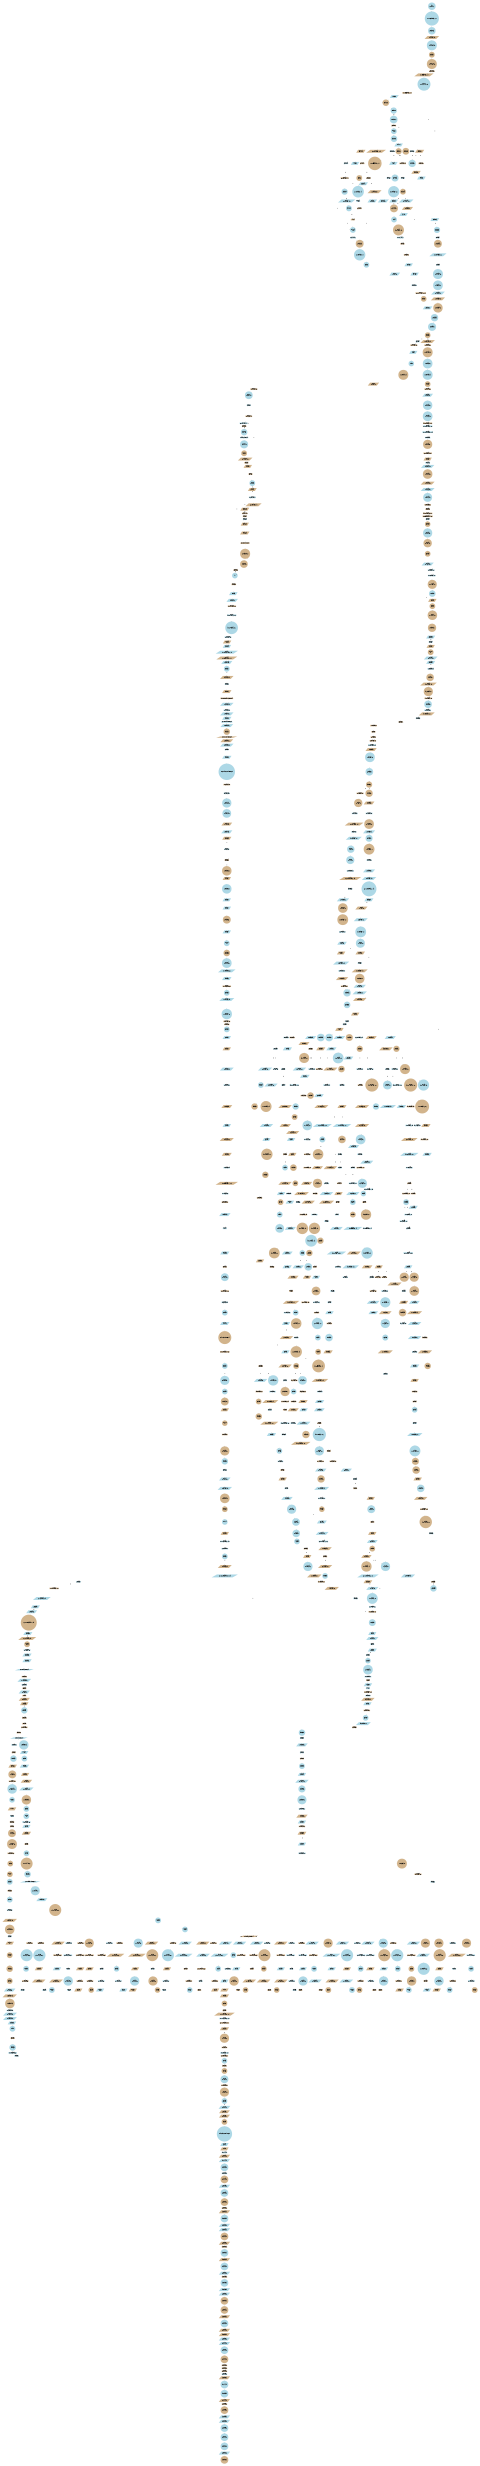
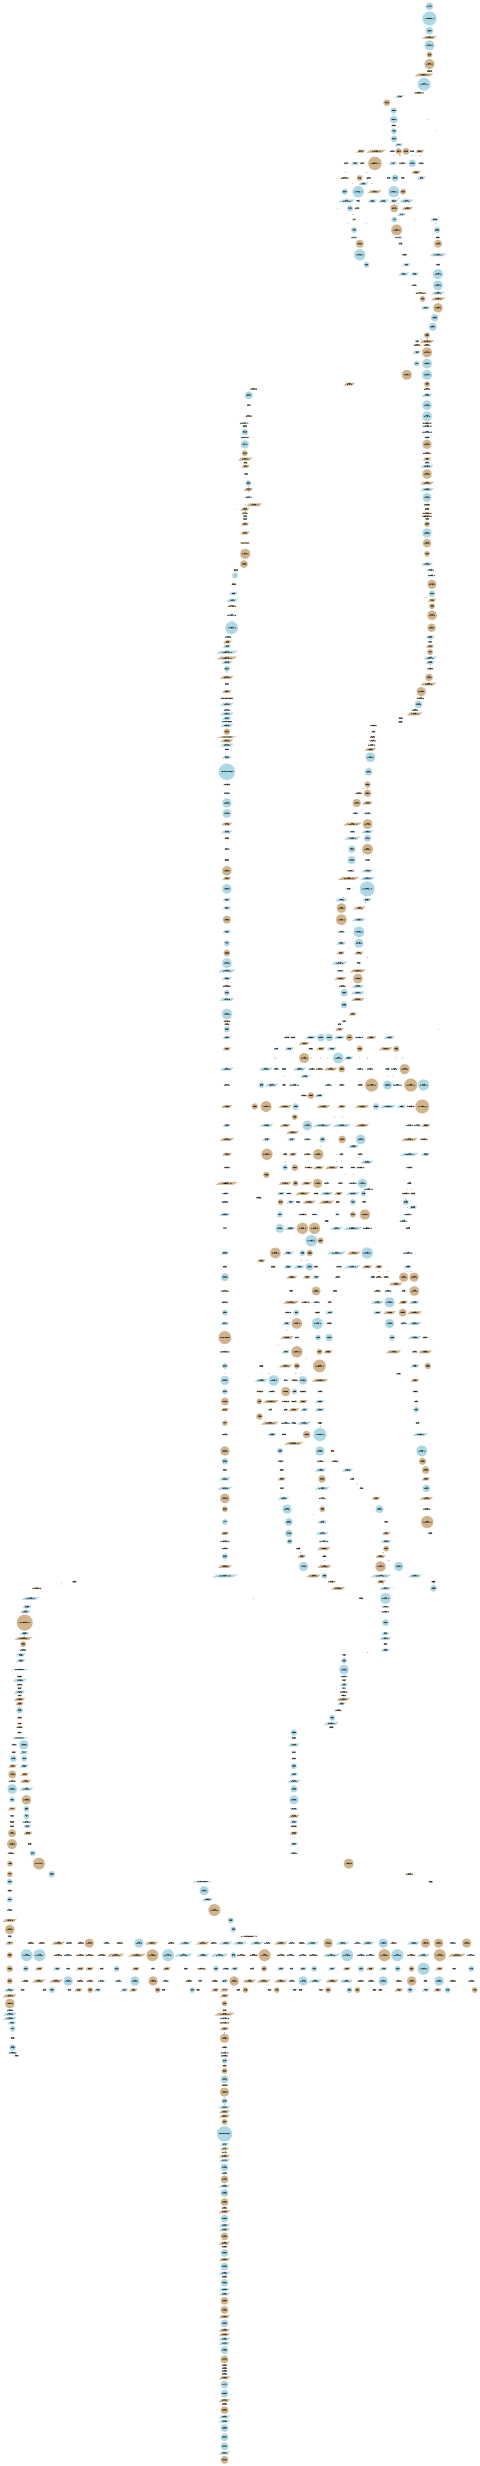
(227, 838) -> (227, 838)
